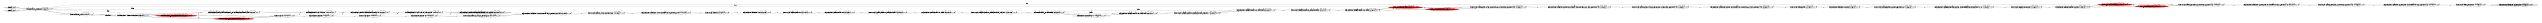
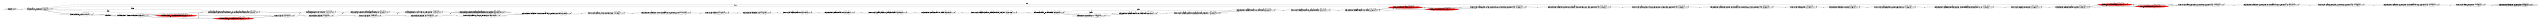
(12, 11) -> none
